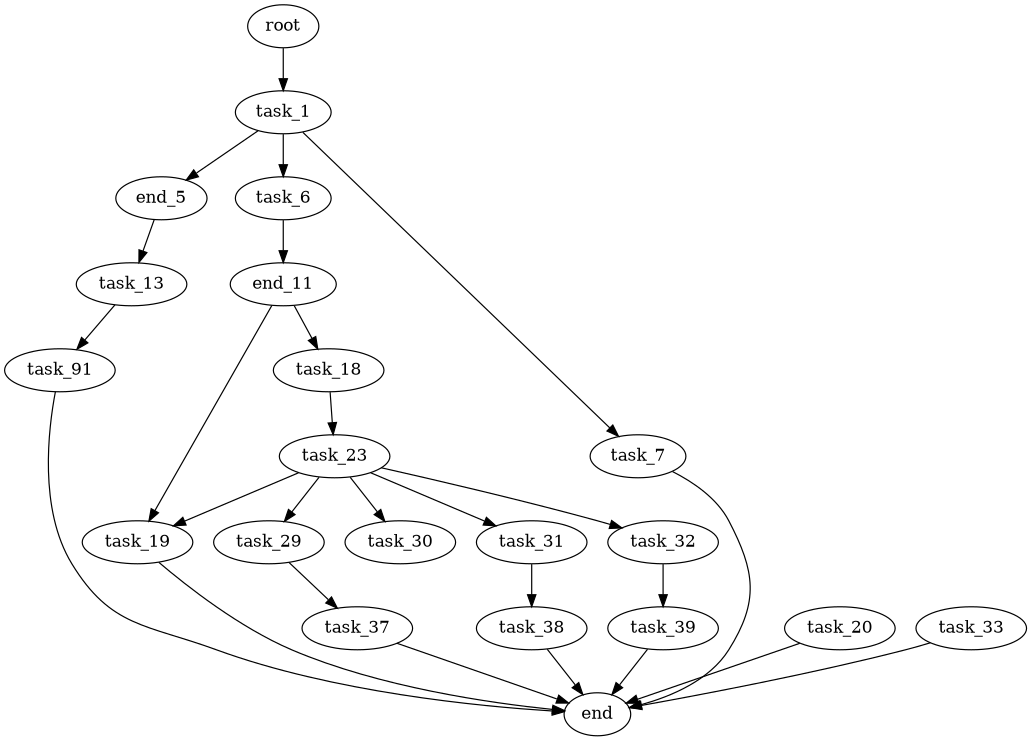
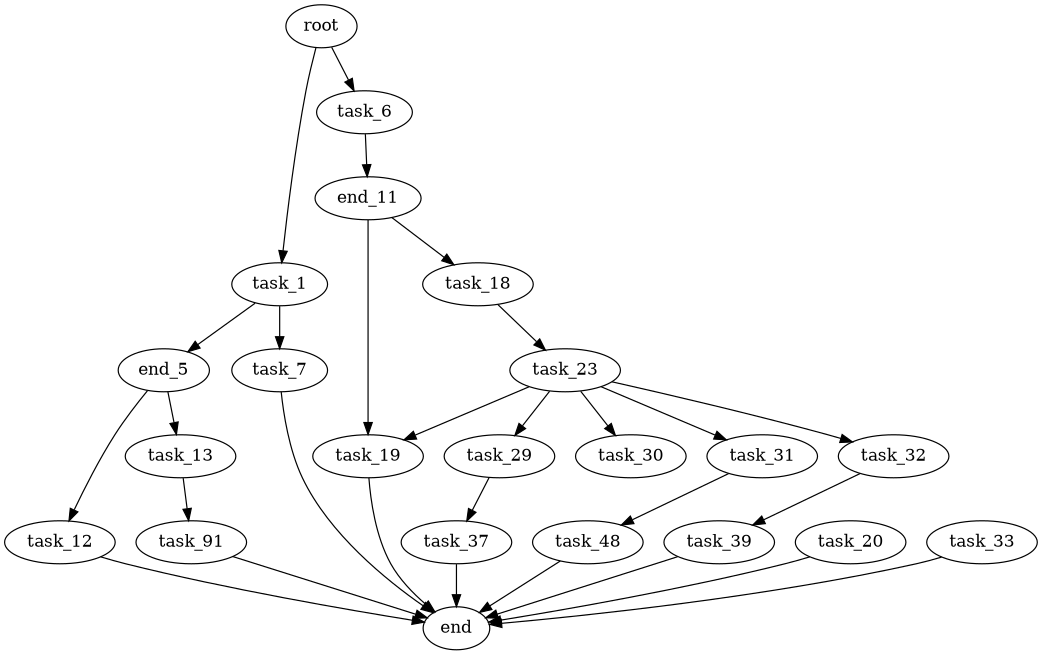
(283, 149) -> (340, 64)
none -> (60, 542)
(532, 628) -> (588, 542)
